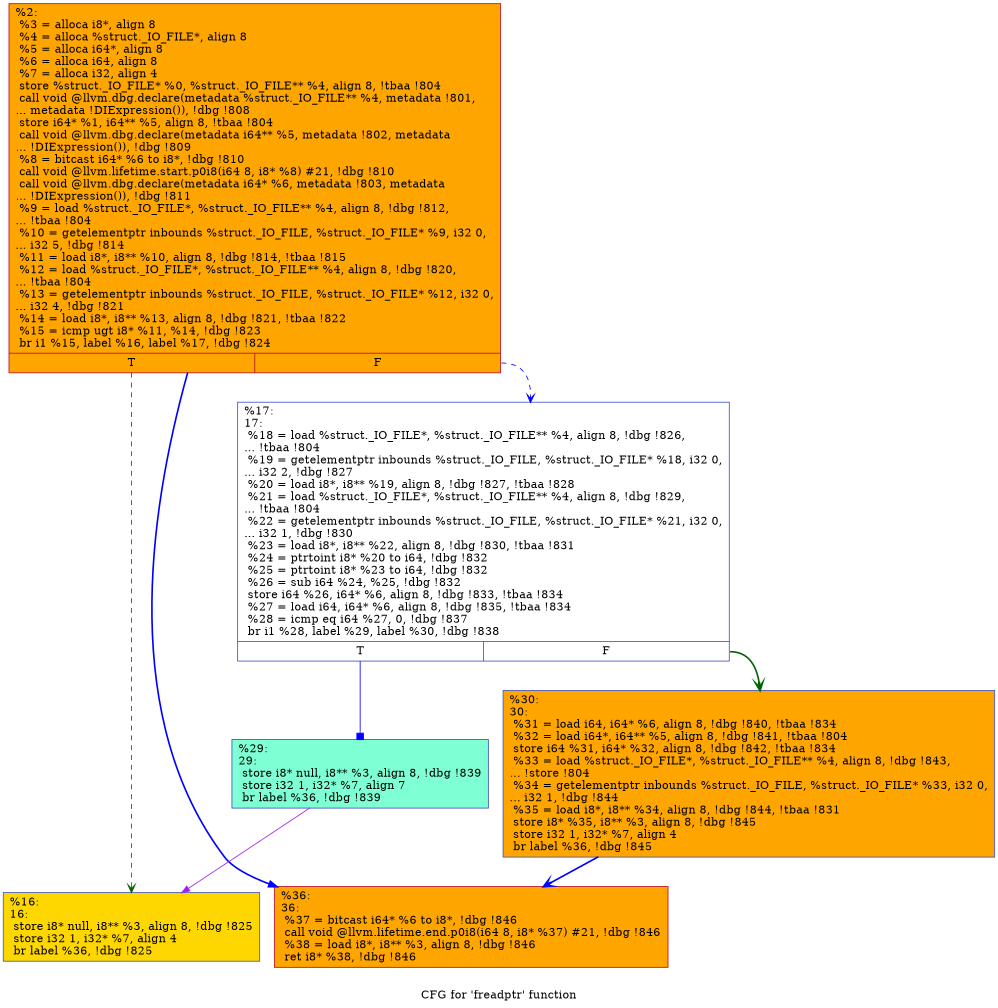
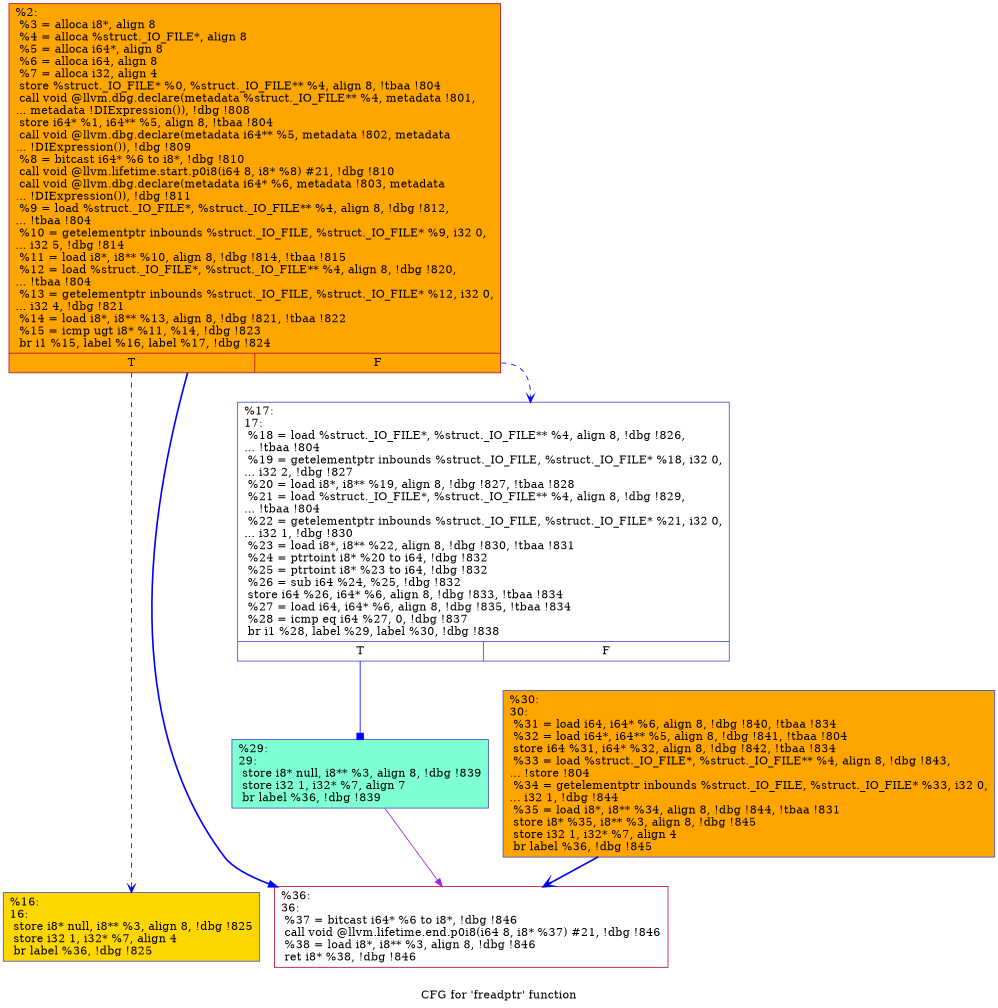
(131, 629) -> (131, 629)
(751, 661) -> none
(249, 848) -> (411, 844)
(471, 927) -> (471, 927)
